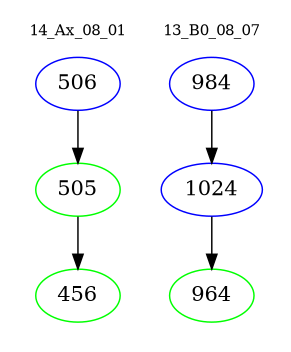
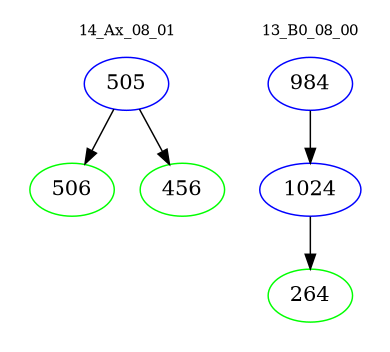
(212, 32) -> (310, 32)
(78, 84) -> (72, 190)
(78, 130) -> (103, 130)
(78, 190) -> (126, 84)
(212, 296) -> (310, 296)
